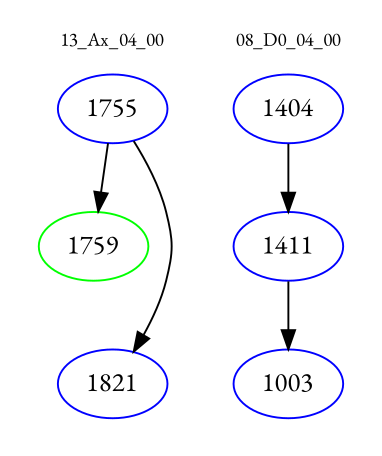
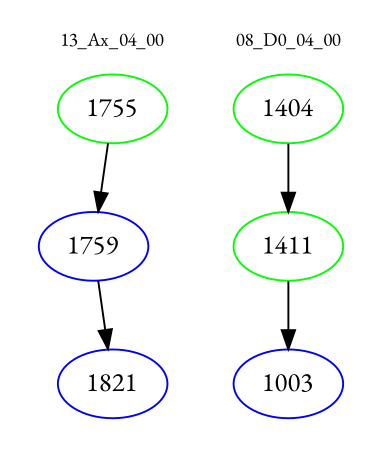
(113, 109) -> (113, 109)
(288, 109) -> (288, 109)
(171, 237) -> (102, 305)
(94, 246) -> (94, 246)
(288, 246) -> (288, 246)
